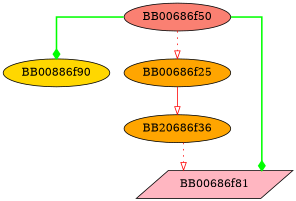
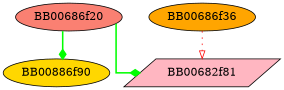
(177, 17) -> (69, 17)
(177, 73) -> none
(177, 129) -> (202, 17)
(215, 184) -> (202, 73)
